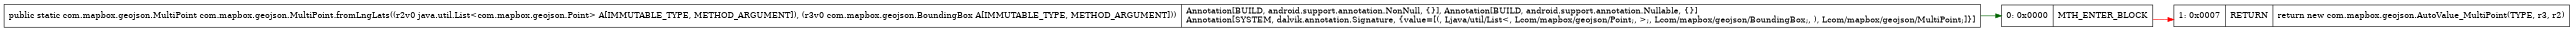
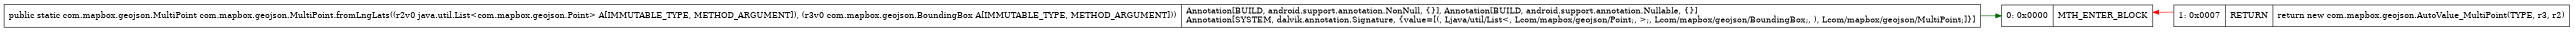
(2160, 19) -> (2166, 12)
